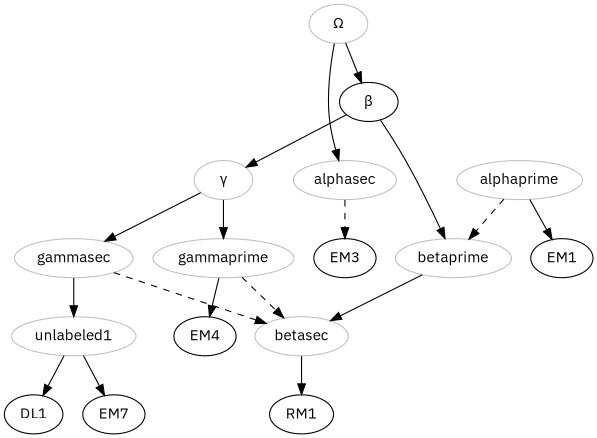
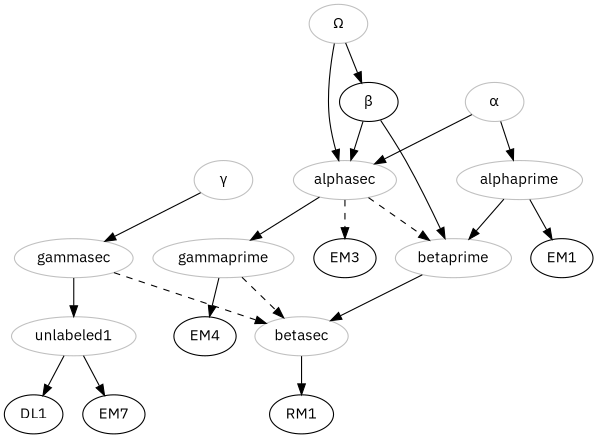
none -> (495, 102)
(301, 138) -> (359, 136)
(223, 214) -> (290, 216)
(490, 215) -> (490, 215)
none -> (395, 216)
